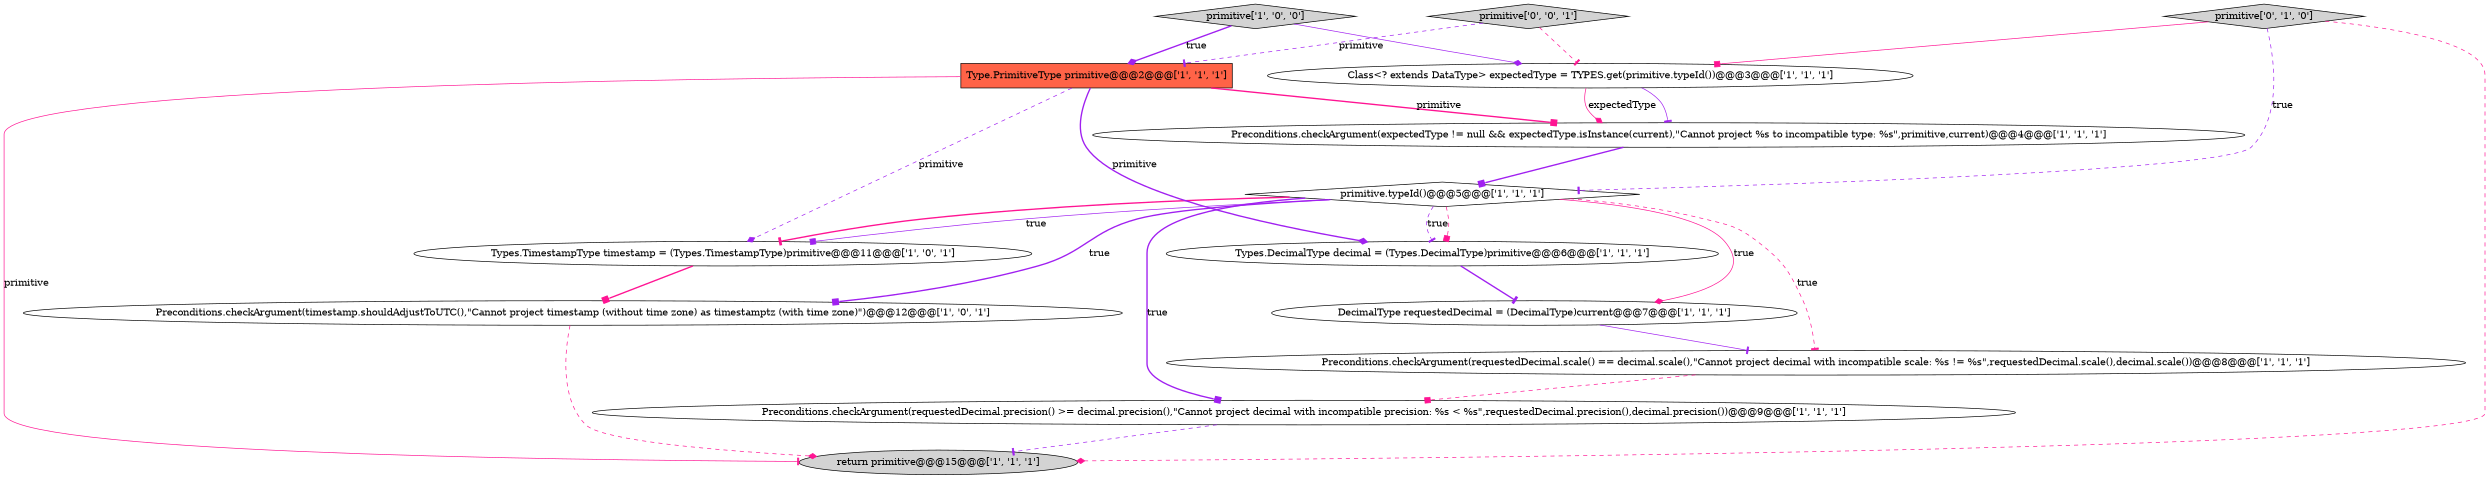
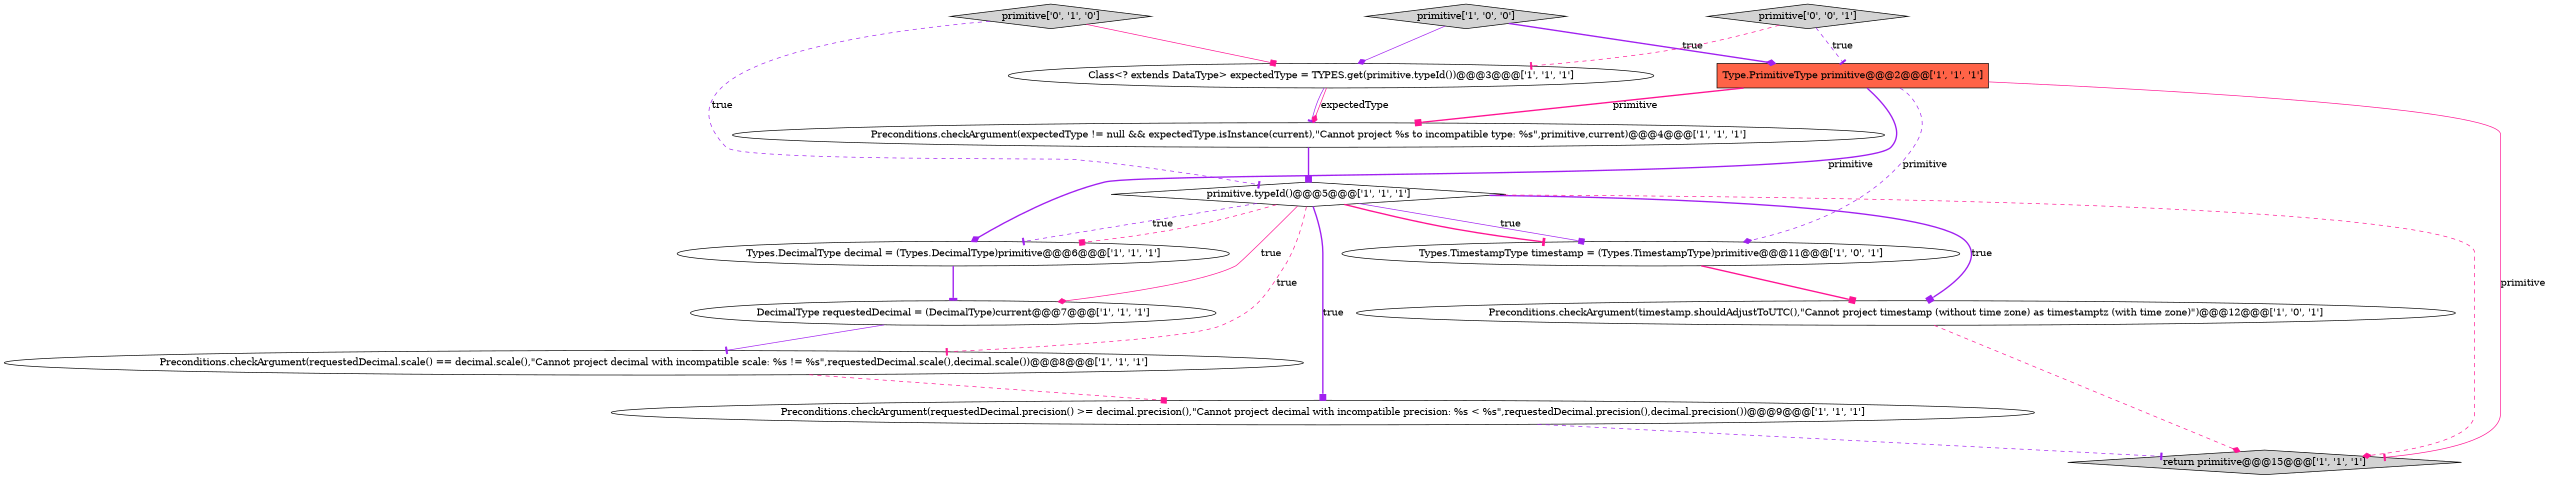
(1361, 46) -> (1843, 46)
(2043, 446) -> (2127, 207)
(938, 462) -> (2265, 462)
